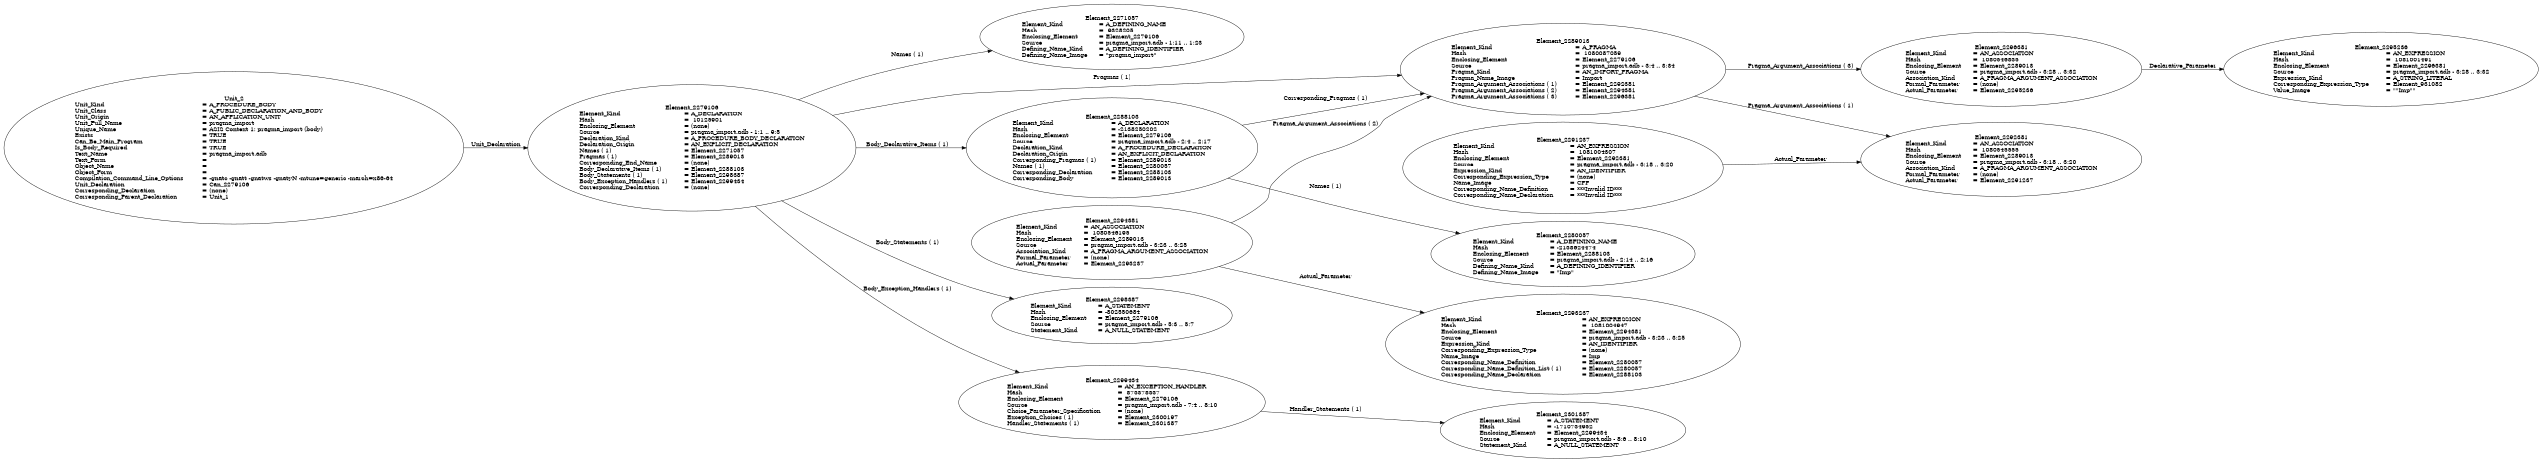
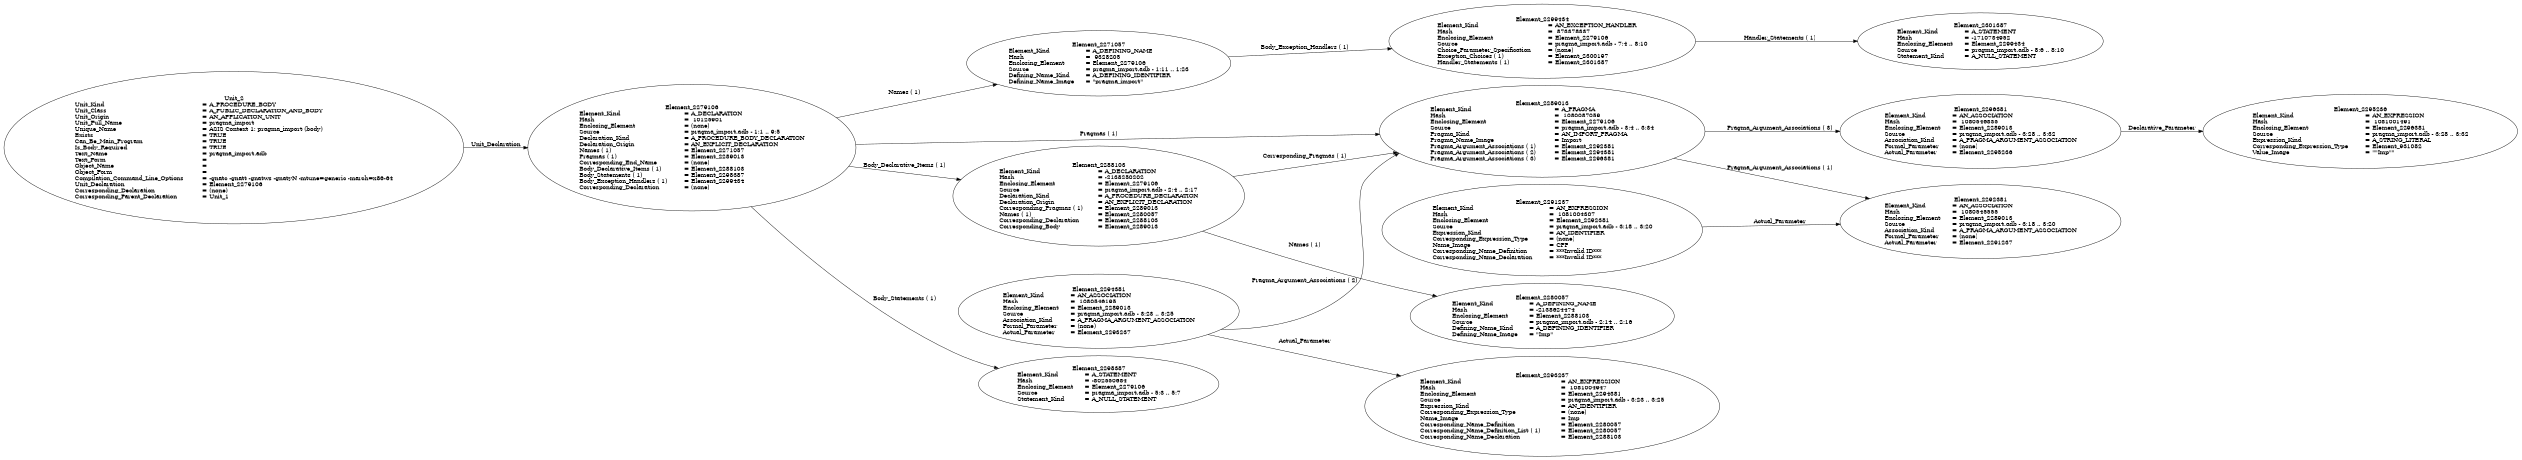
(229, 185) -> (236, 185)
(878, 301) -> (1308, 53)
